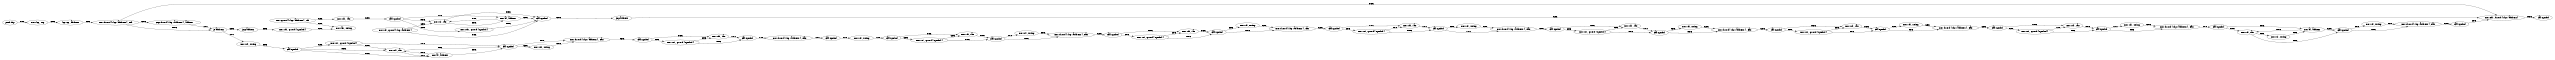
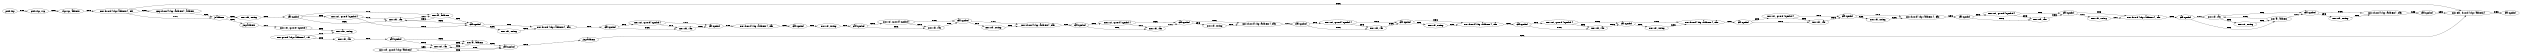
(37, 23) -> (38, 11)
(474, 30) -> none
